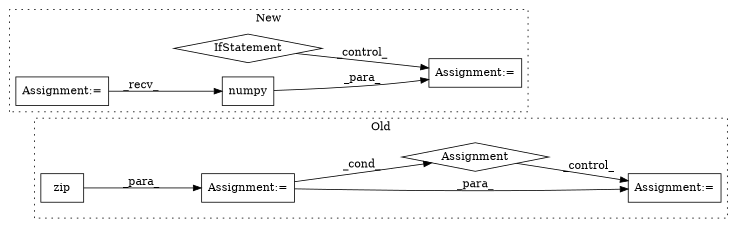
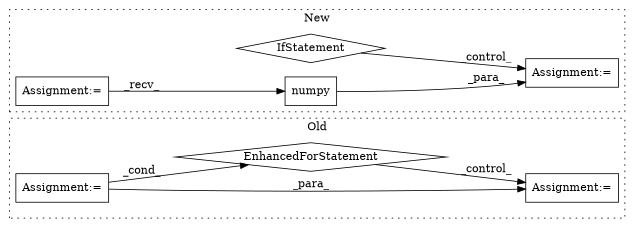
(475, 157) -> (311, 157)
(62, 188) -> none
